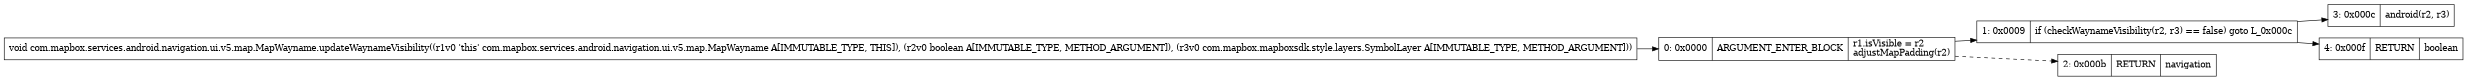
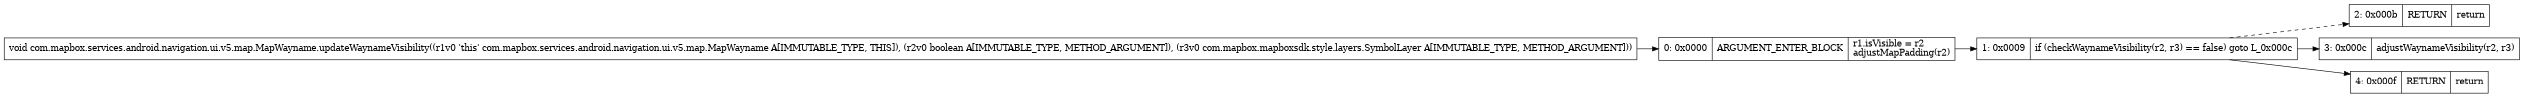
(2417, 15) -> (2445, 49)
(2441, 49) -> (2469, 82)
(2003, 59) -> (2286, 31)
(2188, 65) -> (2471, 15)
